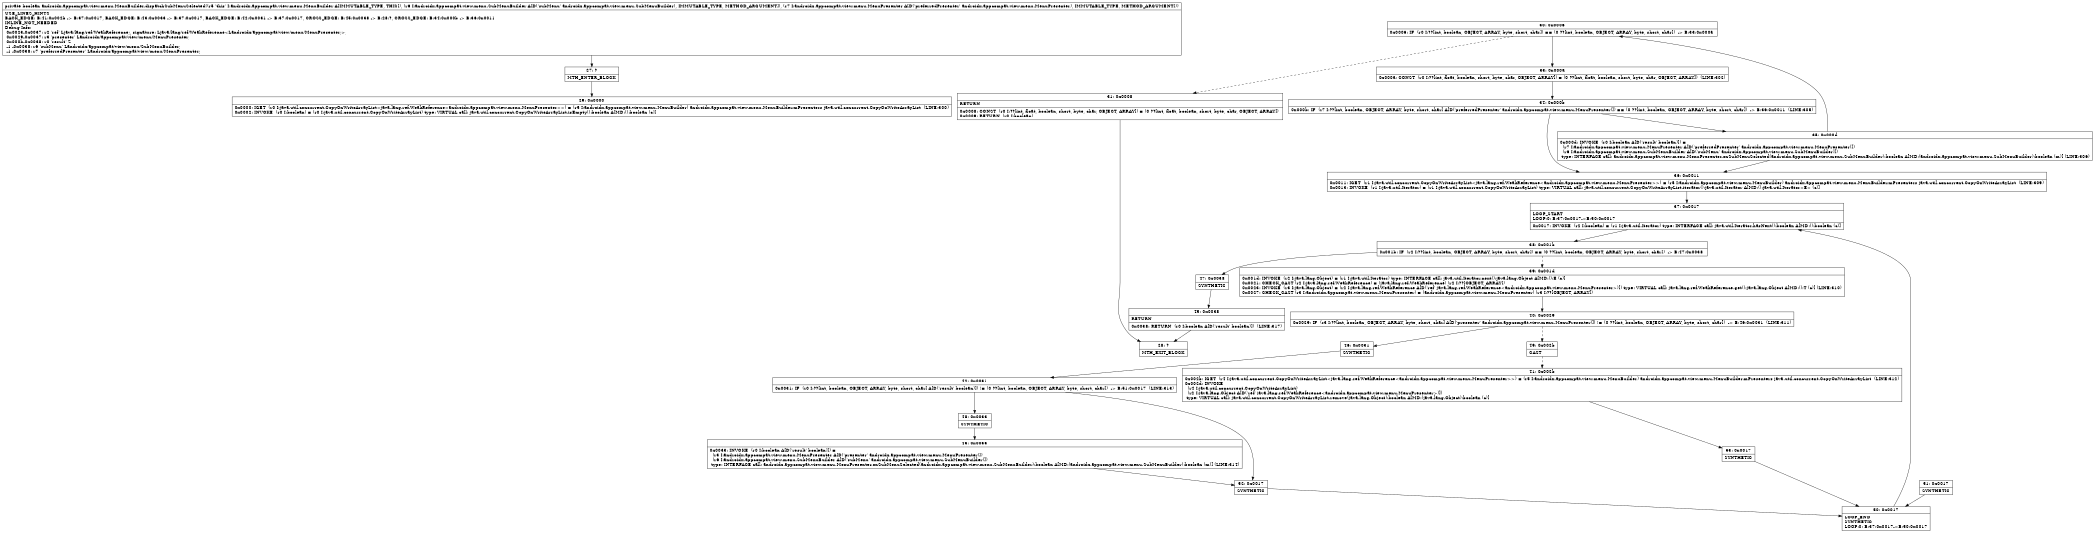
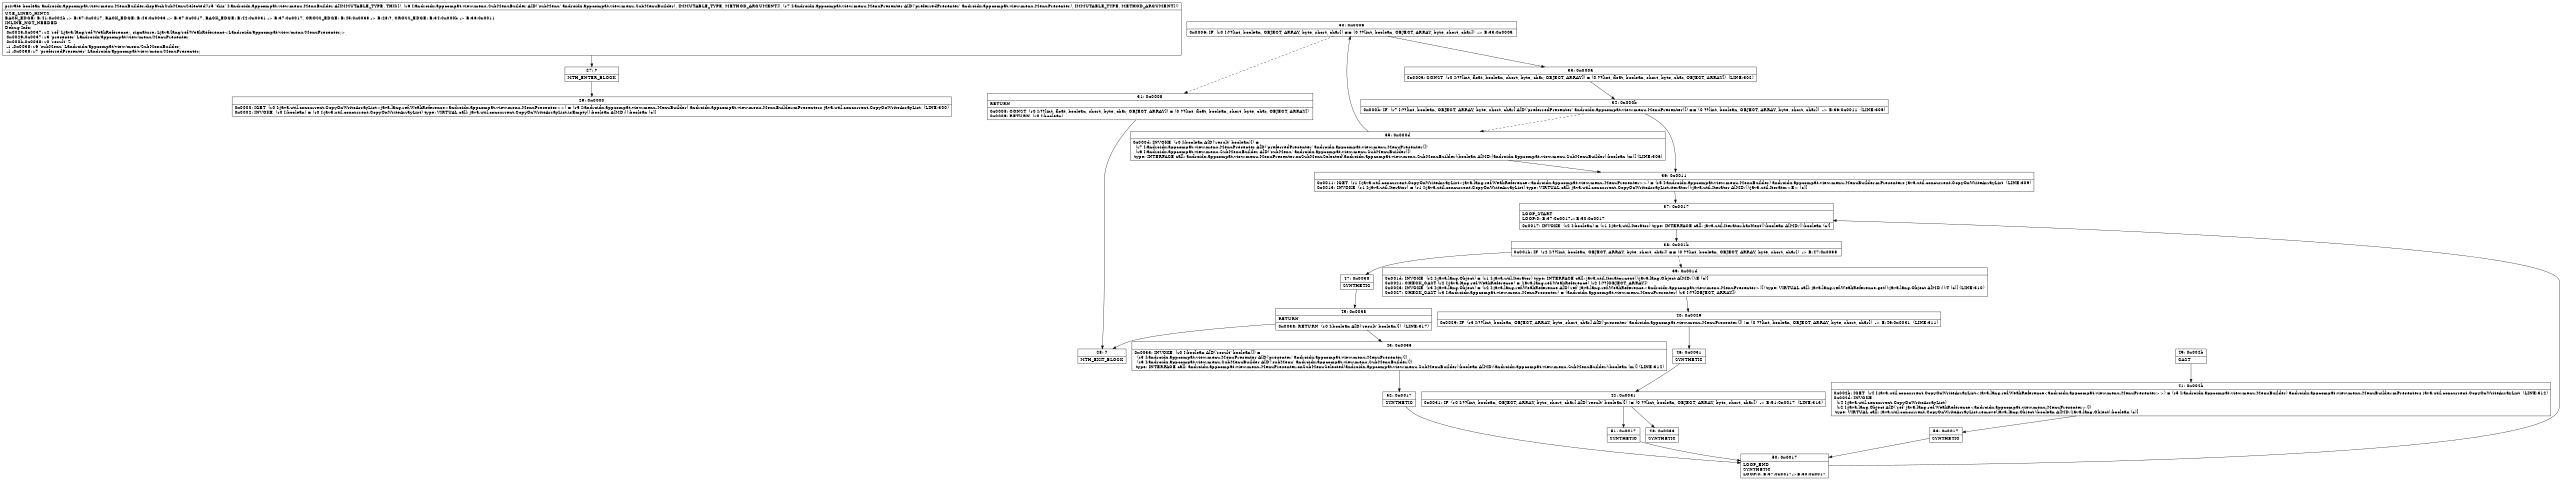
(1662, 122) -> (1534, 122)
(1542, 333) -> none
(1542, 361) -> (2191, 371)
(1178, 410) -> (1624, 415)
(975, 432) -> (1373, 335)
